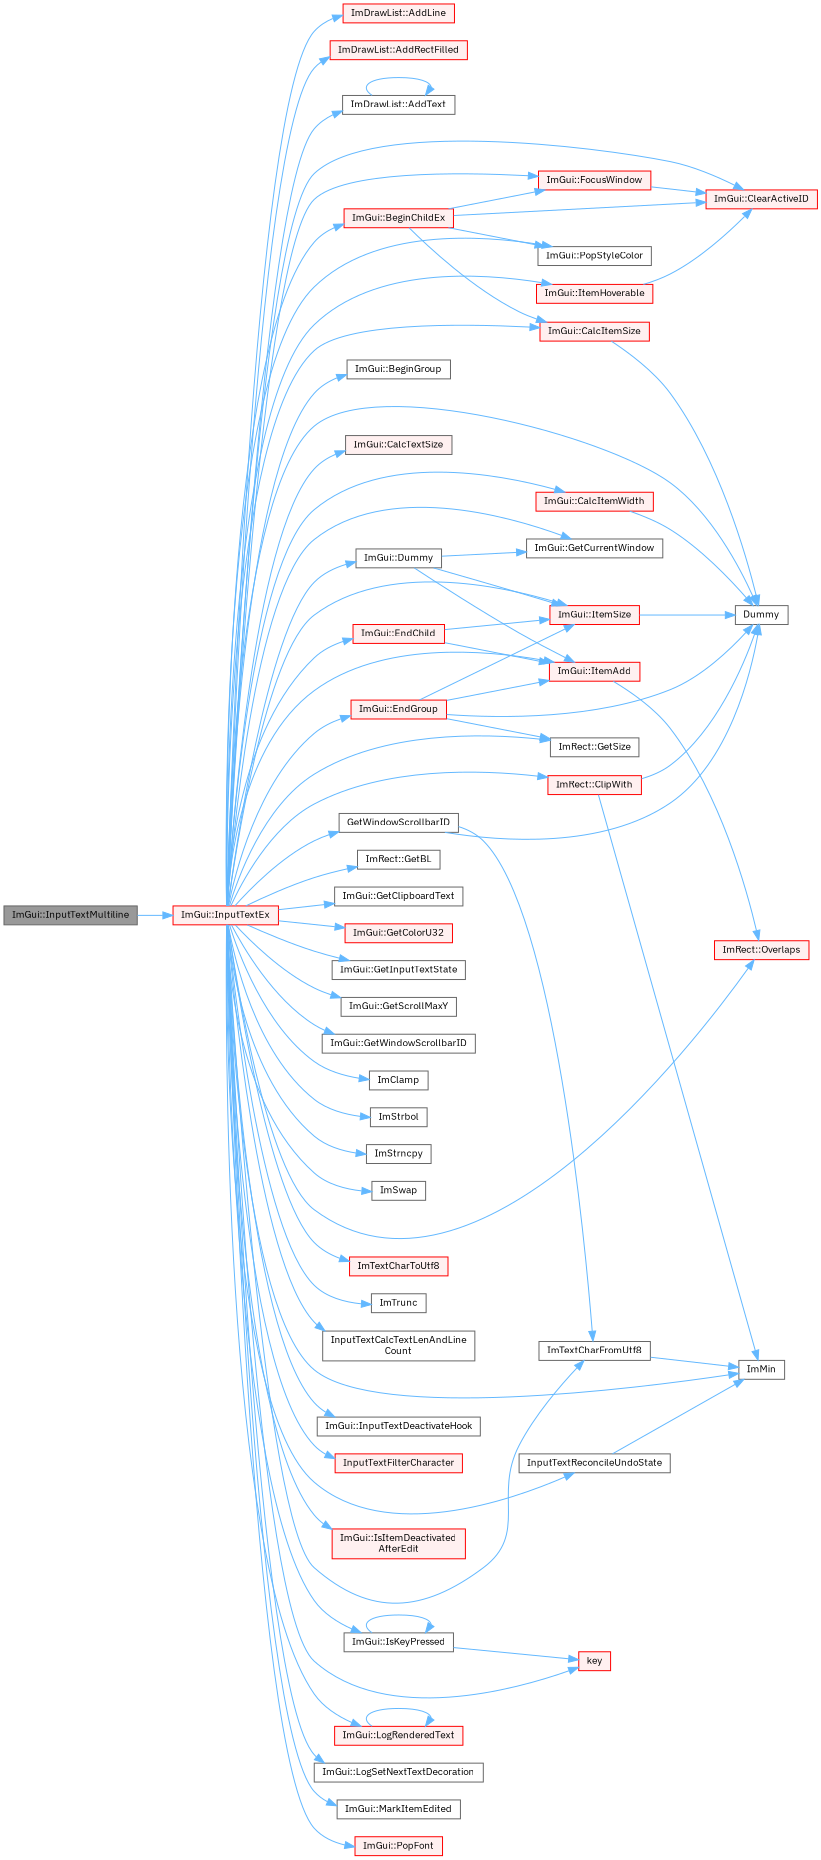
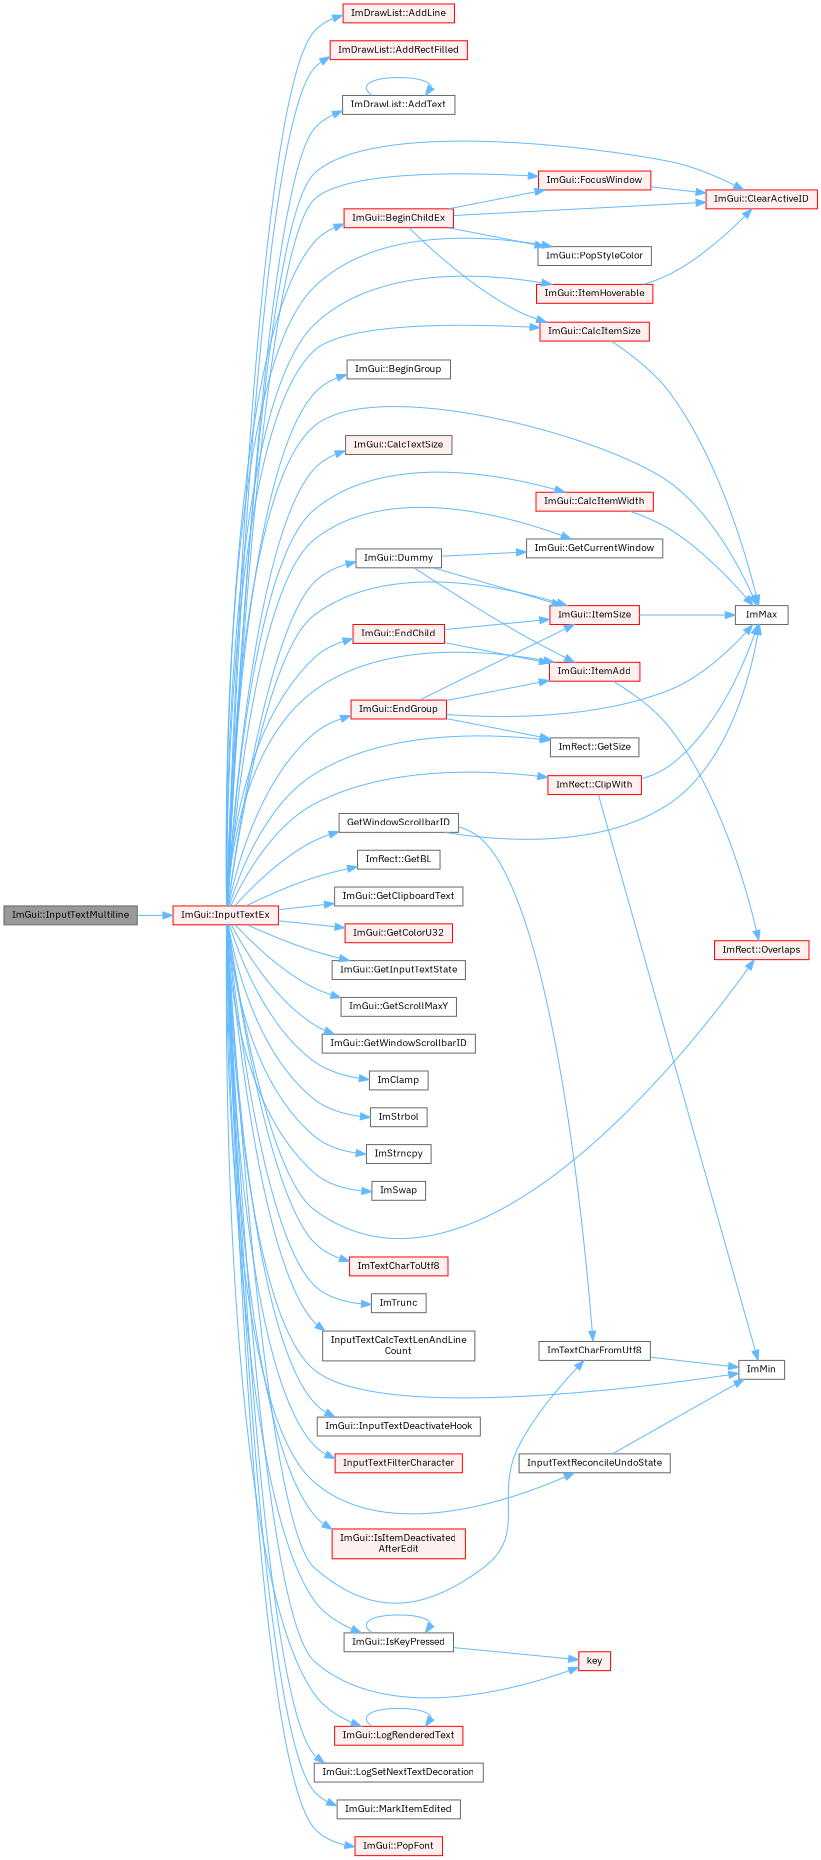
(762, 615) -> (762, 615)
